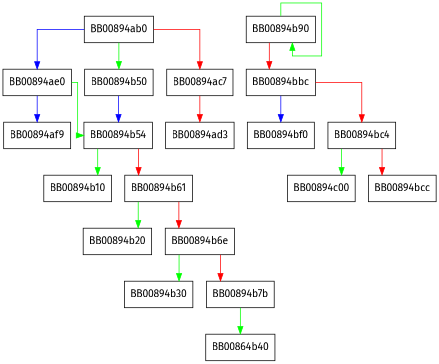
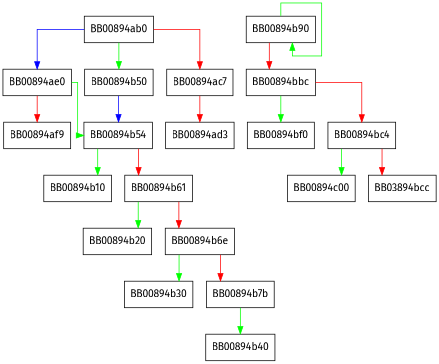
(37, 105) -> (37, 105)
(281, 105) -> (281, 105)
(402, 188) -> (402, 188)
(240, 347) -> (240, 347)
